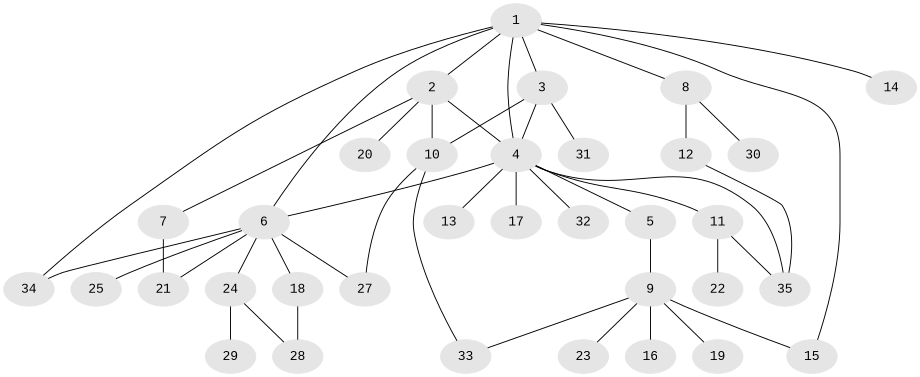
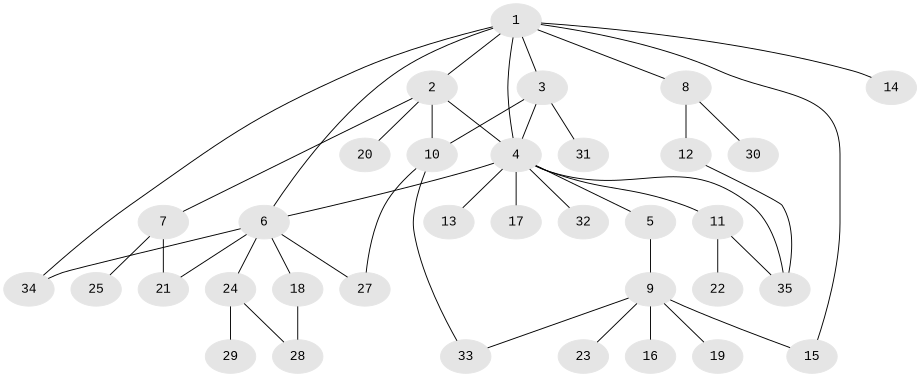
(178, 253) -> (122, 263)
